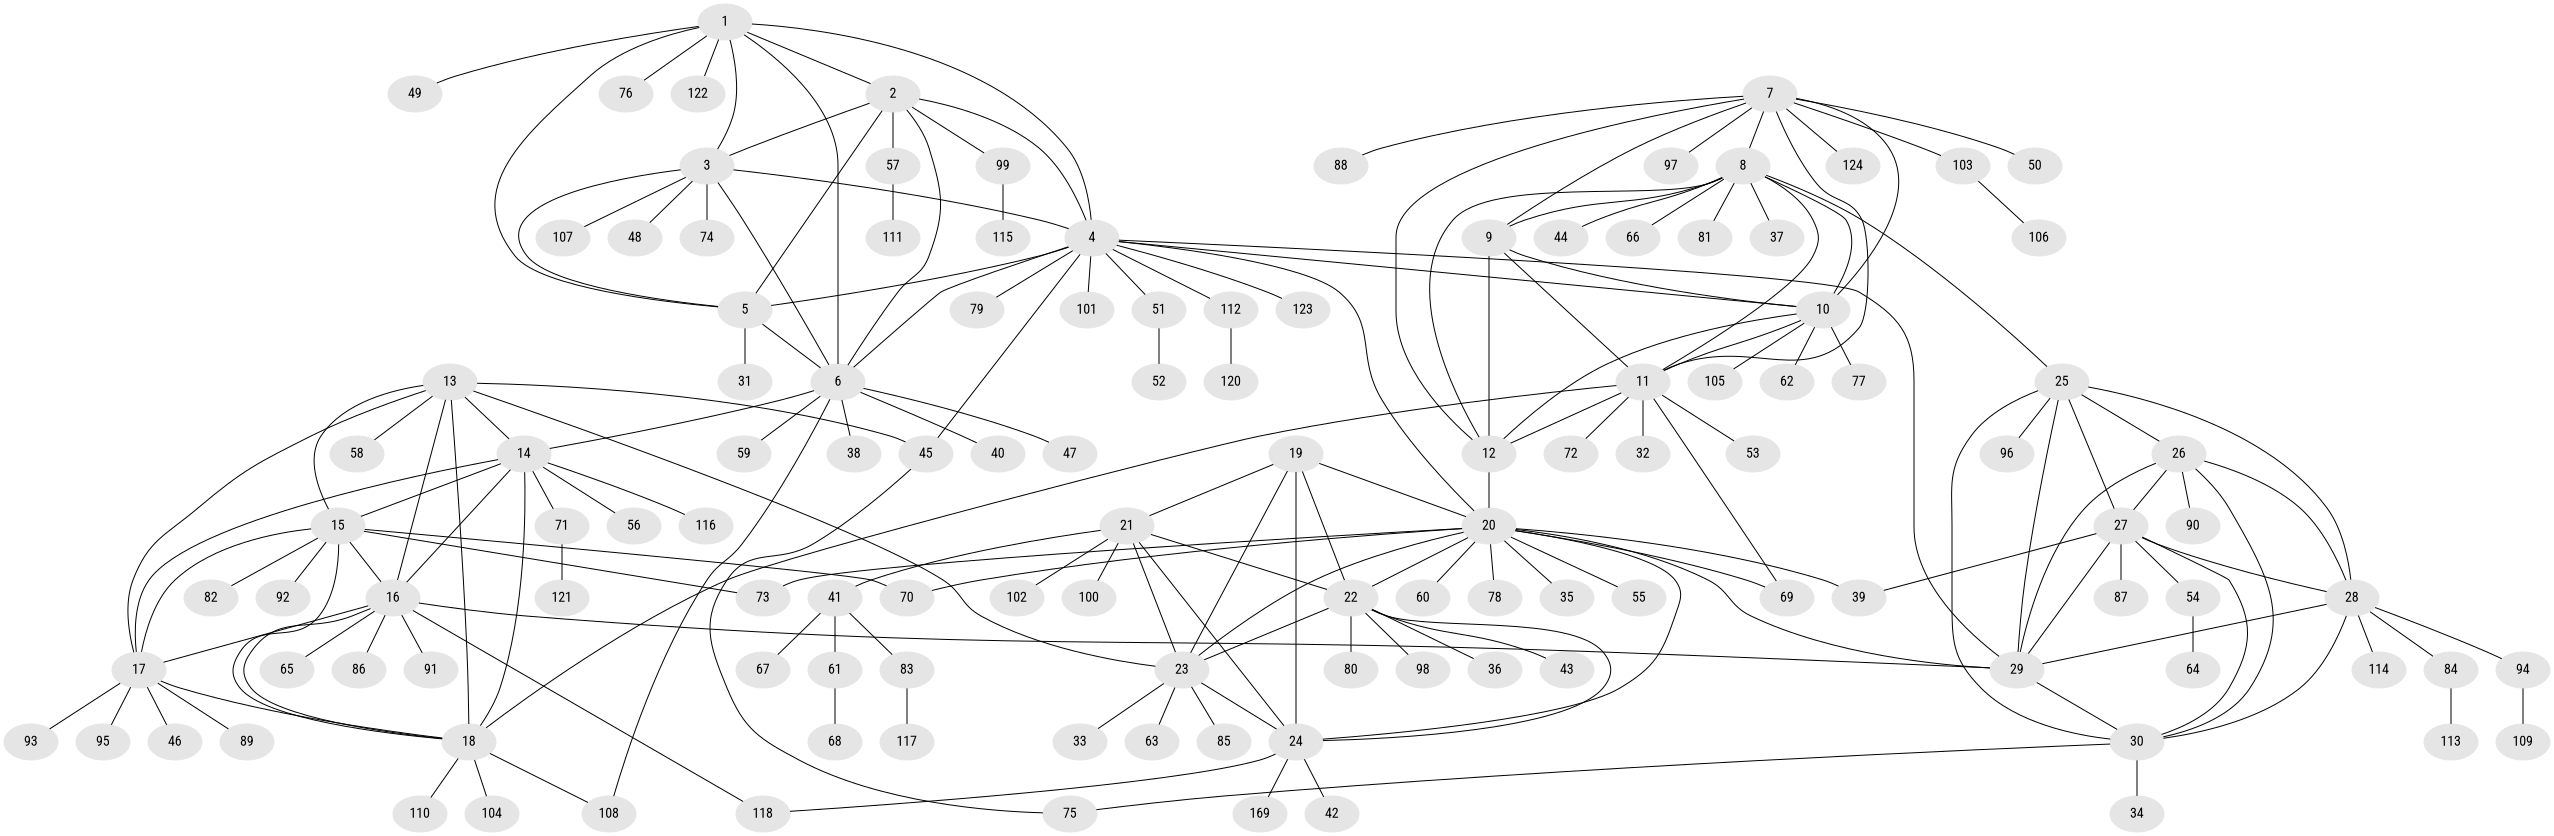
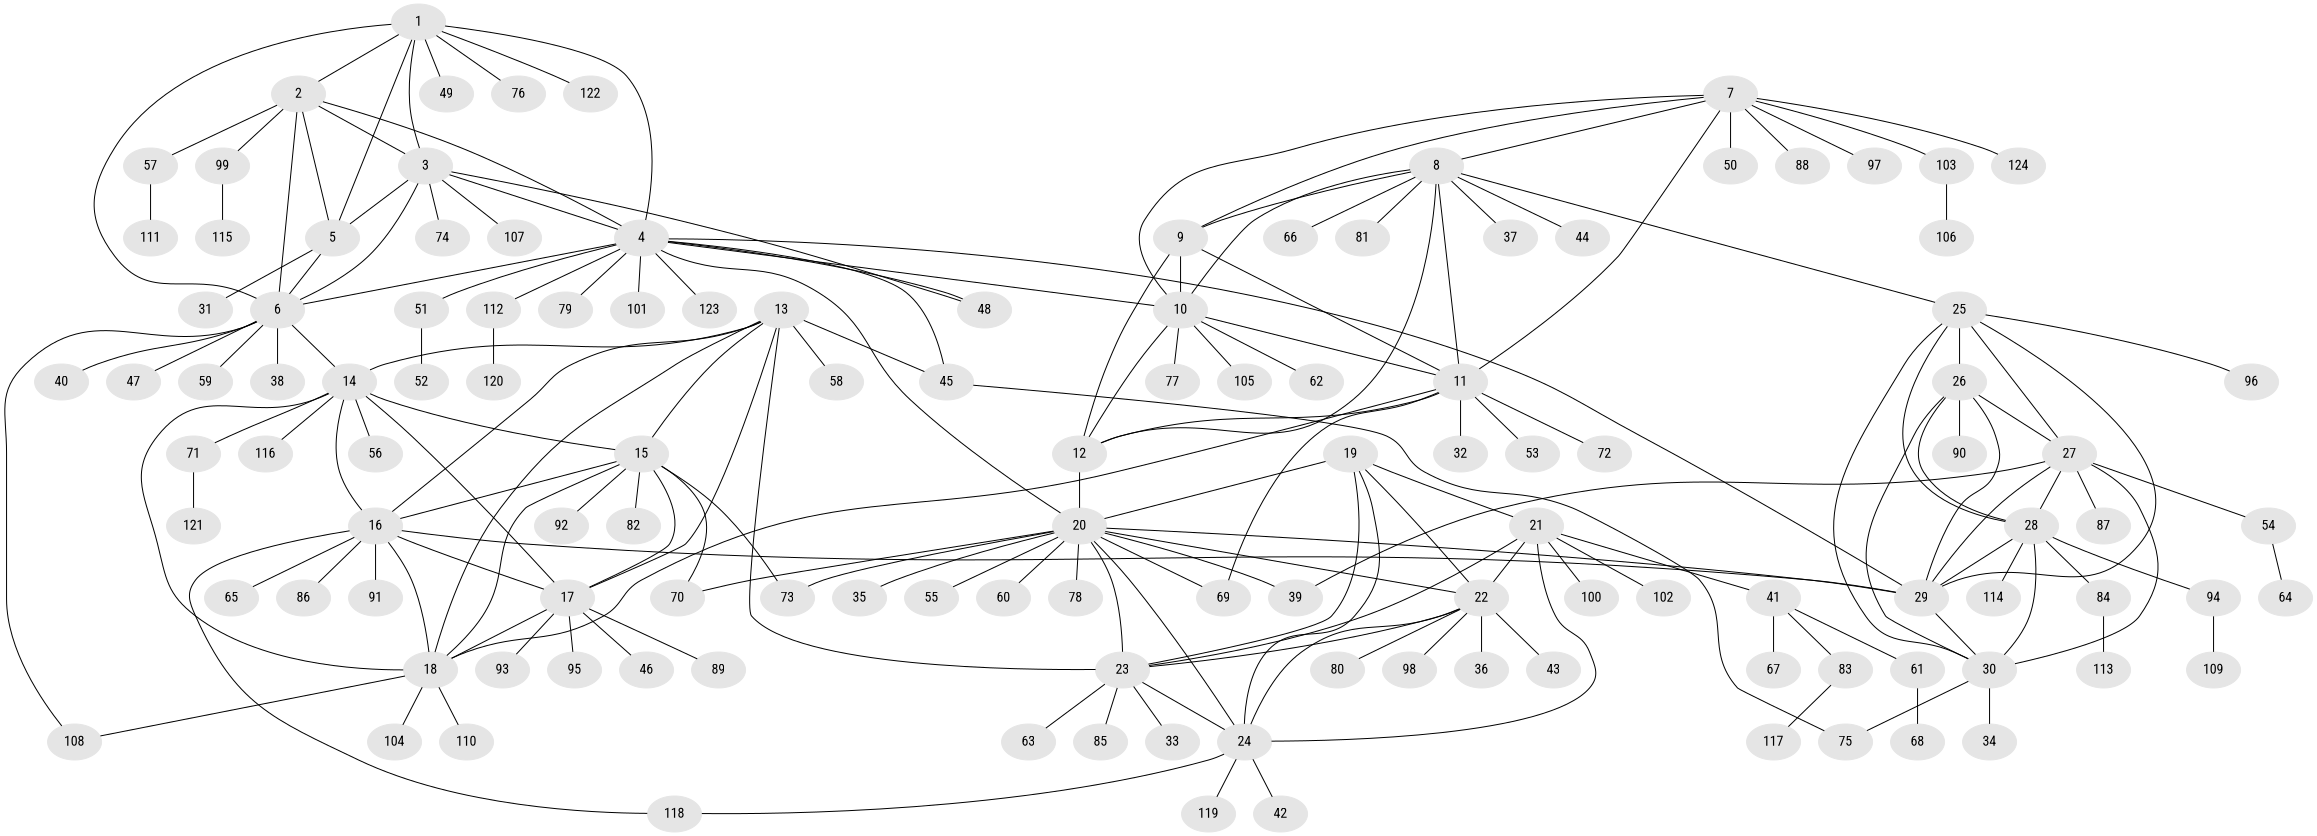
(1449, 181) -> none
(921, 281) -> (817, 263)
(1260, 814) -> (1209, 814)
